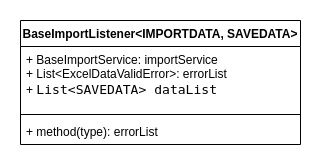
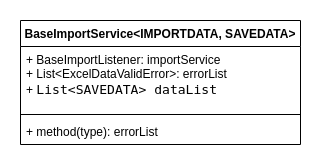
(161, 35) -> (161, 35)
(145, 75) -> (145, 75)
